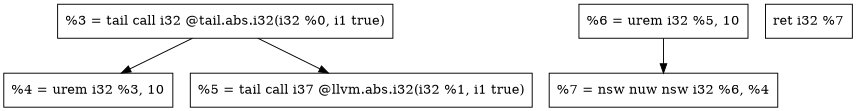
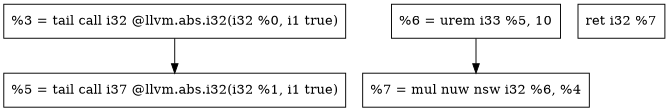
(225, 21) -> (175, 21)
(663, 21) -> (476, 21)
(88, 90) -> none
(663, 90) -> (476, 90)
